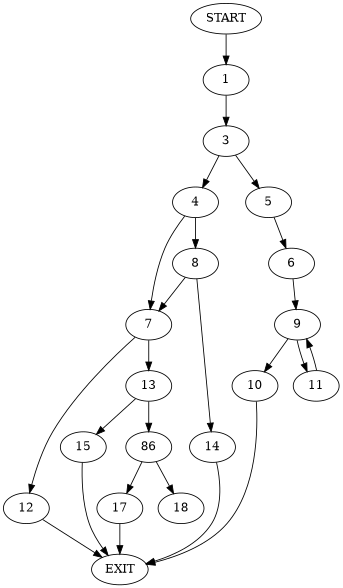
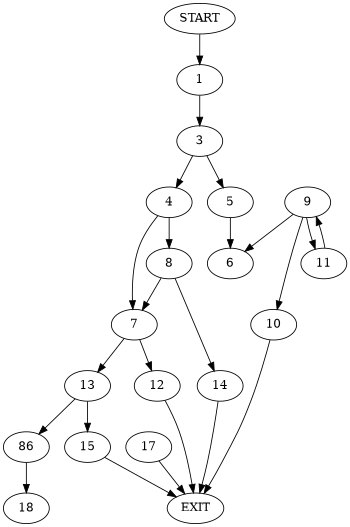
(294, 290) -> (272, 230)
(136, 474) -> none
